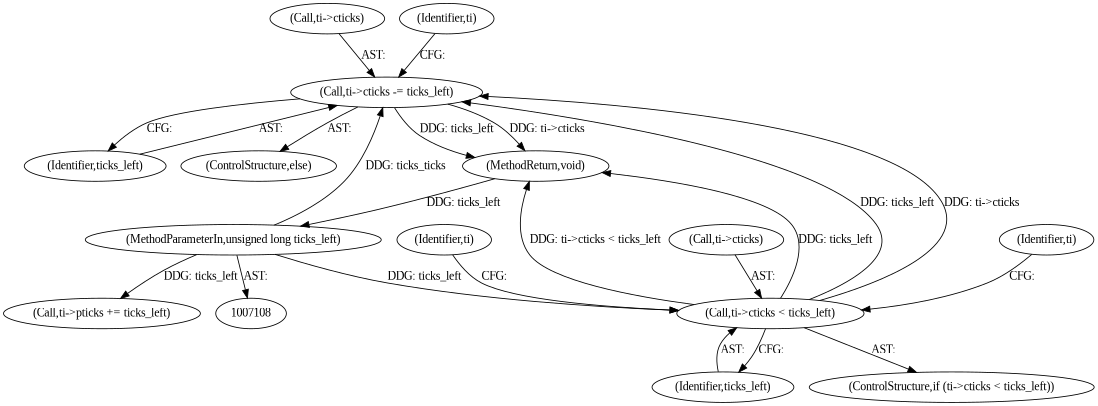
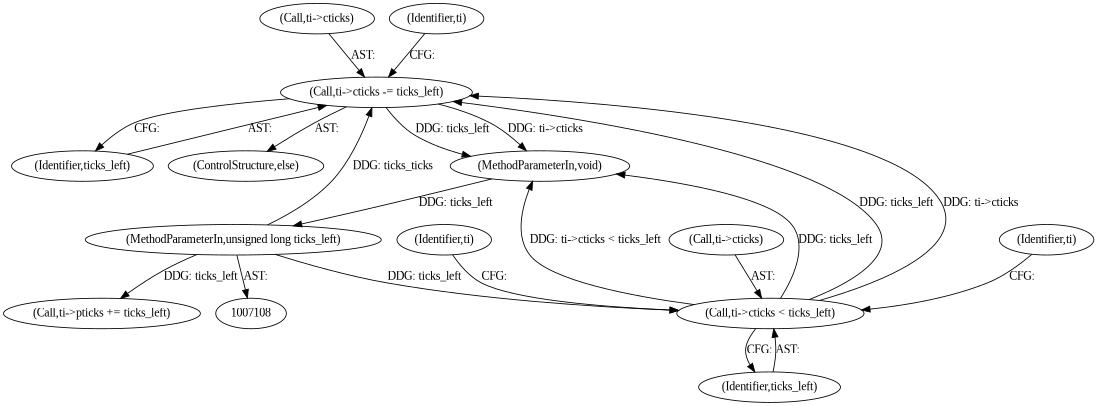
(536, 166) -> (540, 166)
(952, 387) -> none
